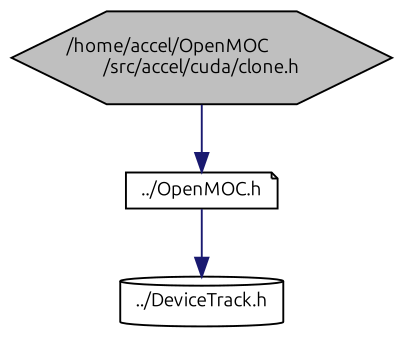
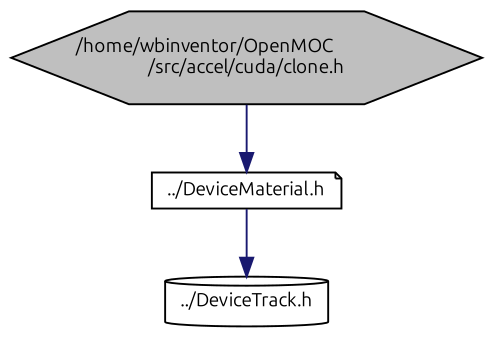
(202, 58) -> (247, 58)
(202, 191) -> (247, 191)
